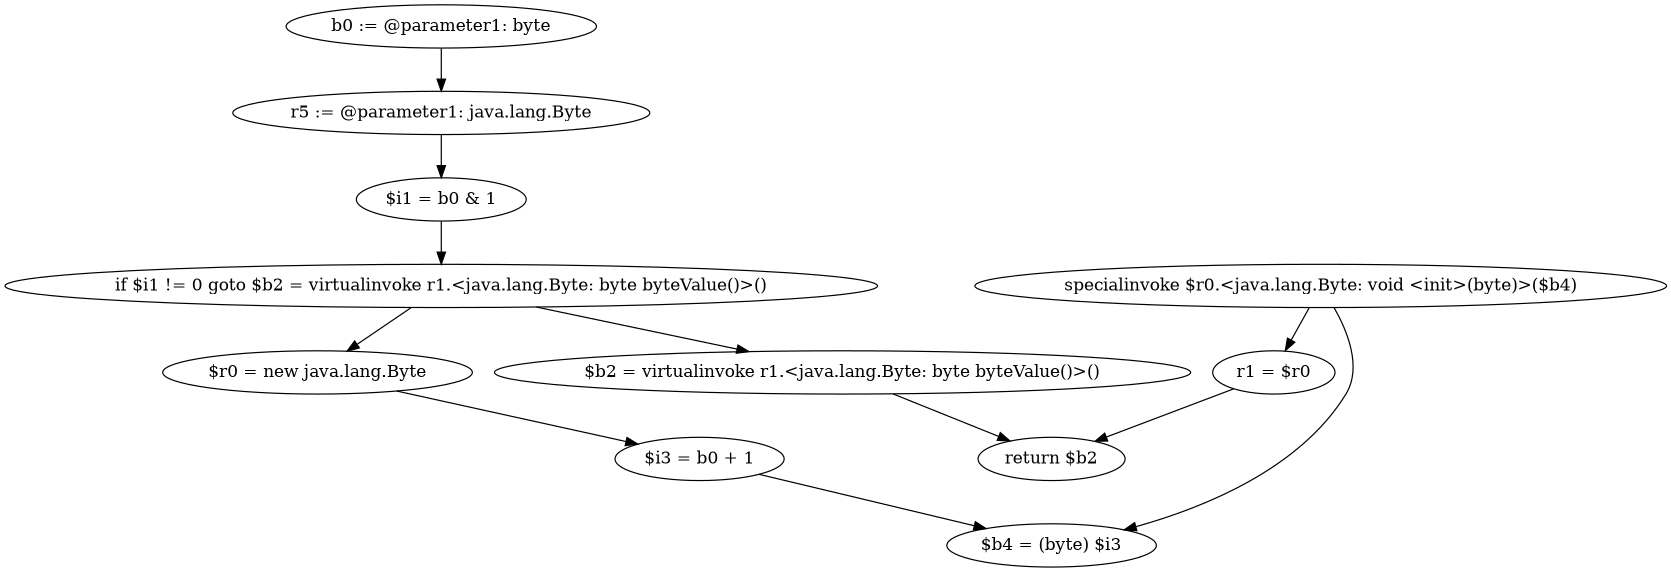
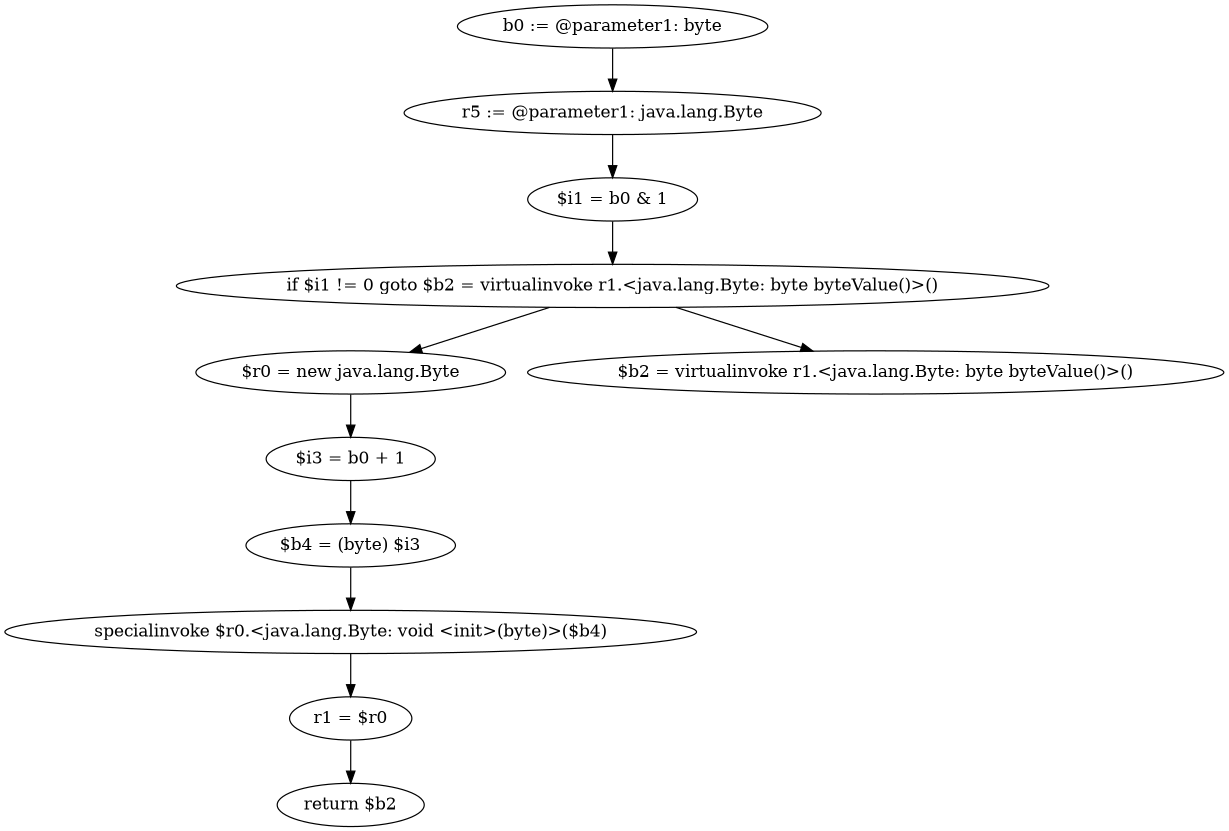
(946, 415) -> none
(1291, 453) -> (351, 583)
